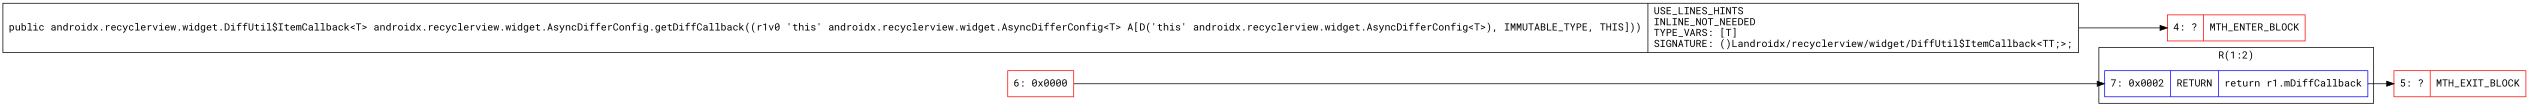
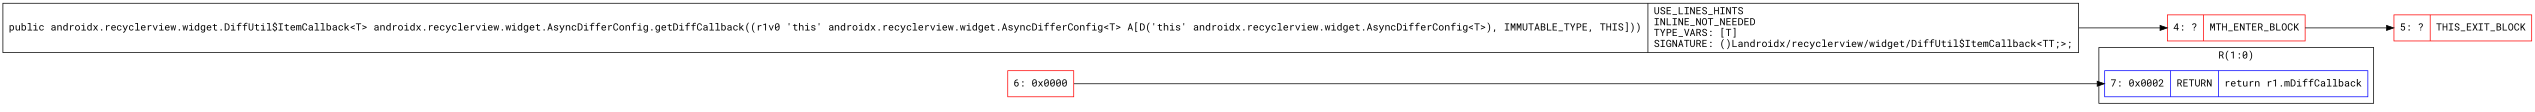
(2236, 56) -> (2236, 56)
(2478, 83) -> (2481, 28)
(2378, 84) -> (2346, 28)
